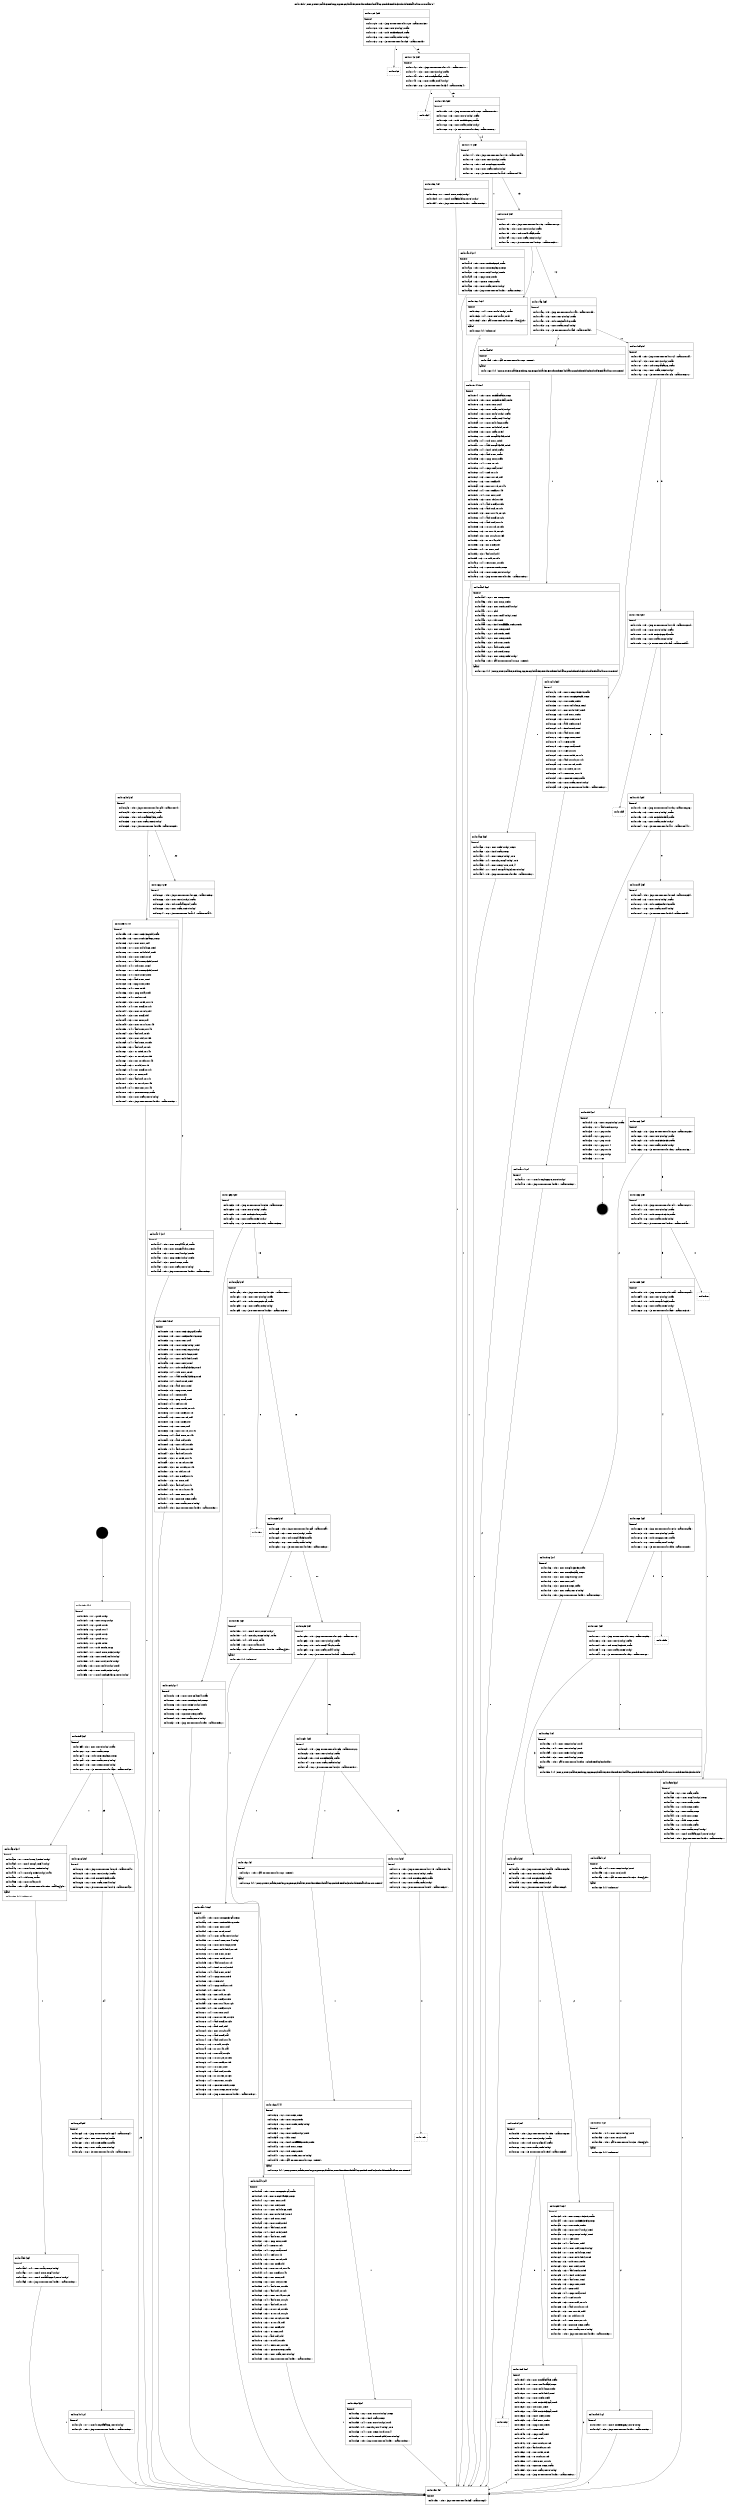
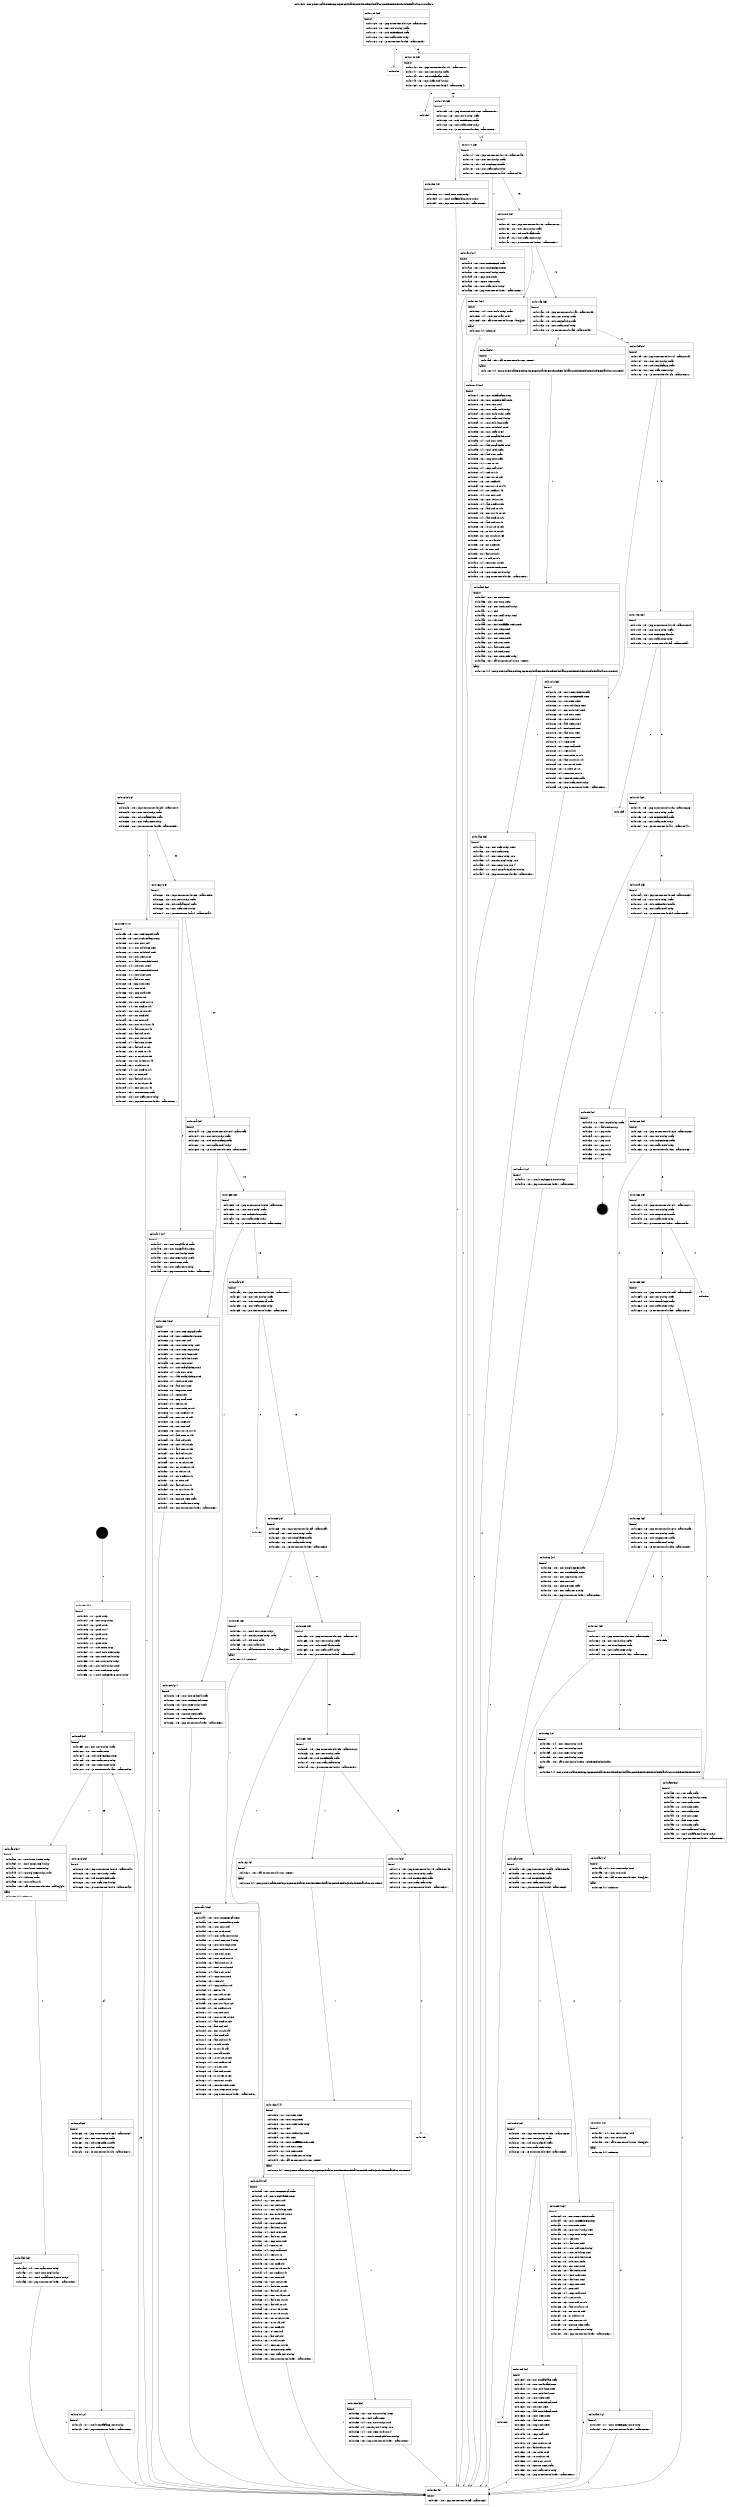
none -> (217, 1136)
